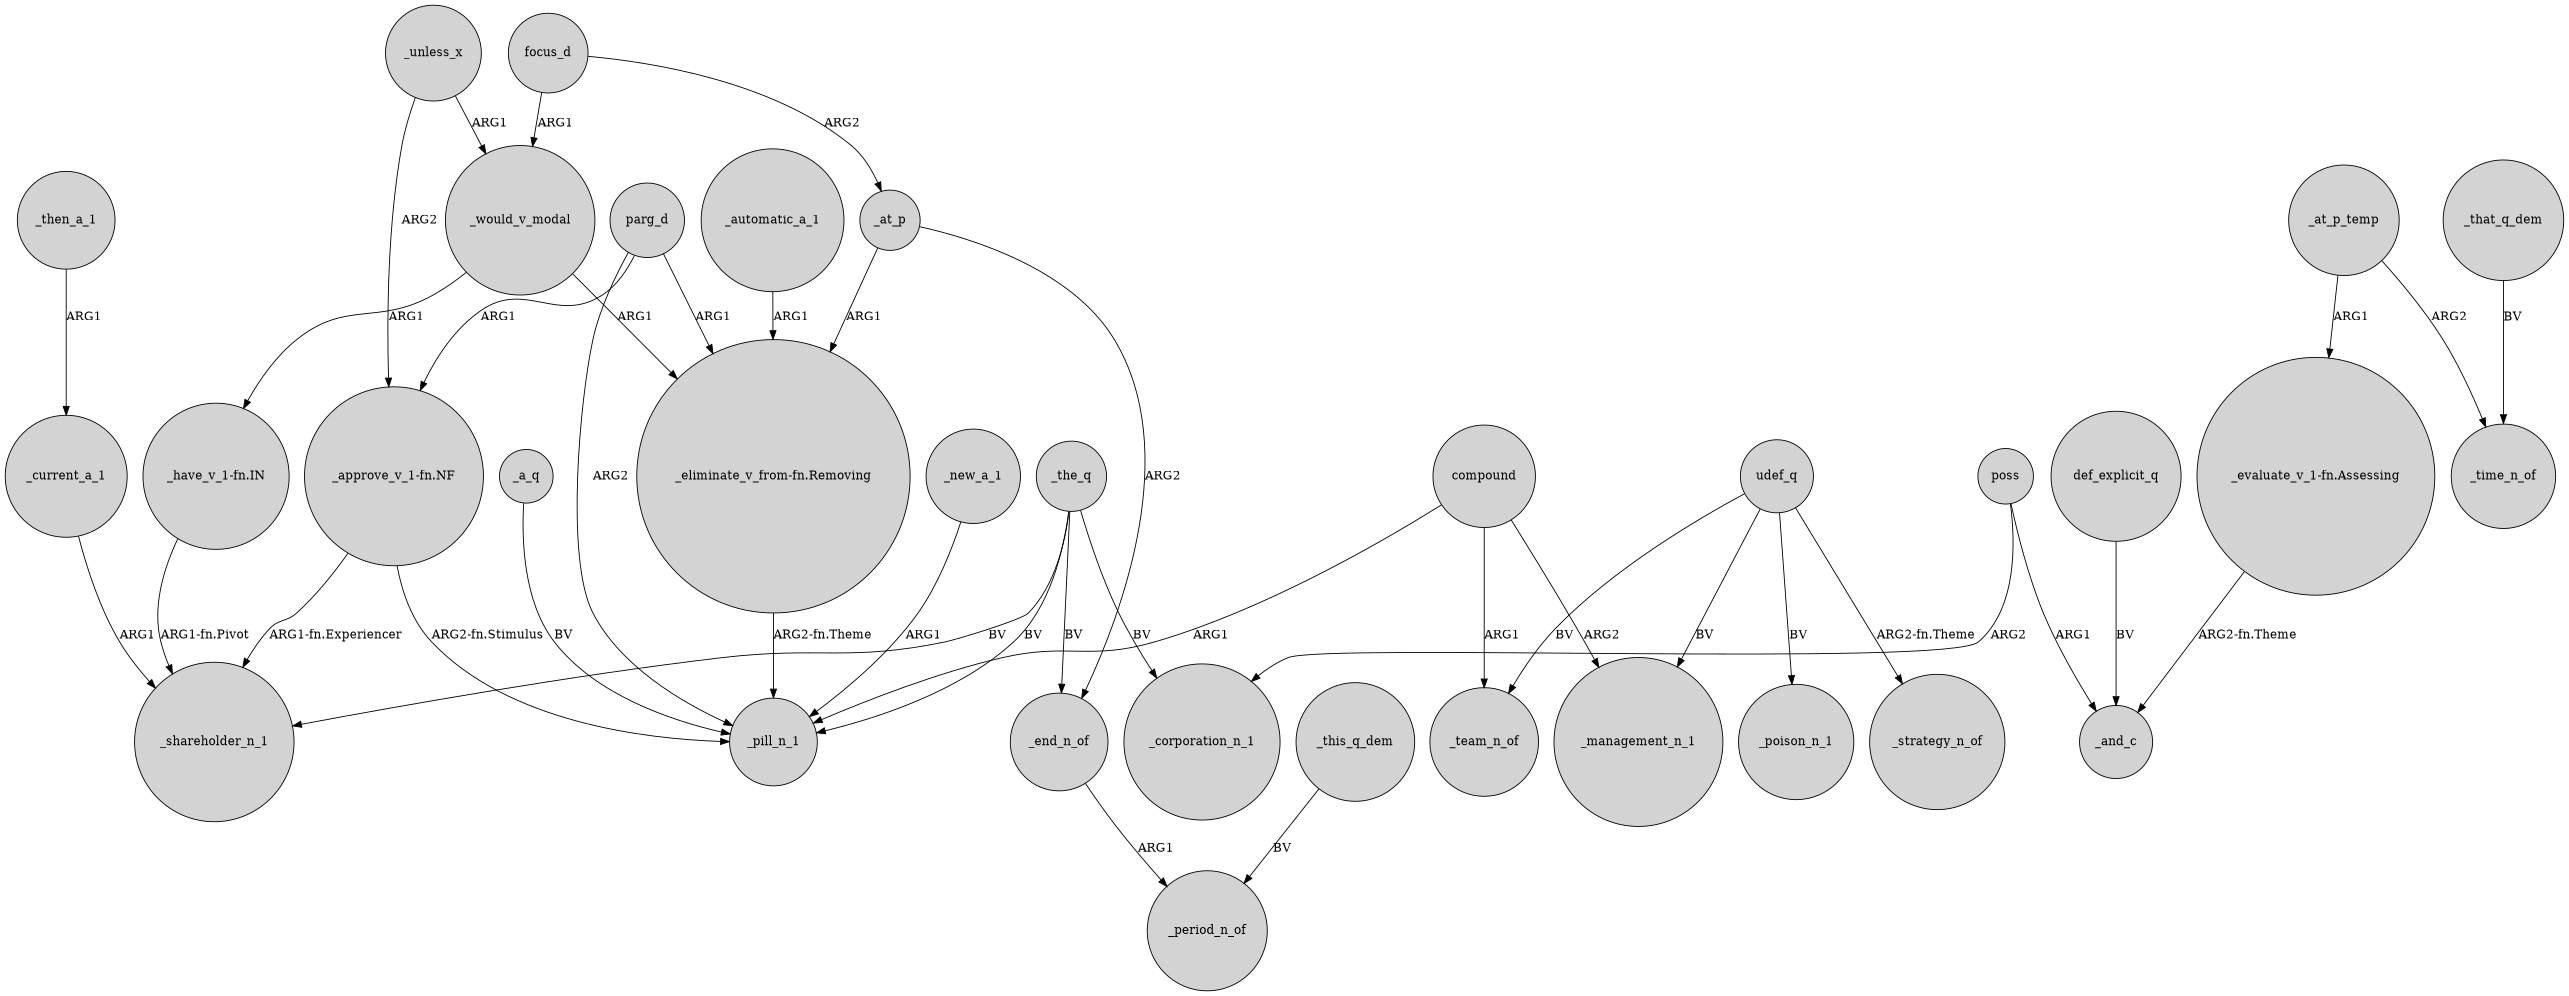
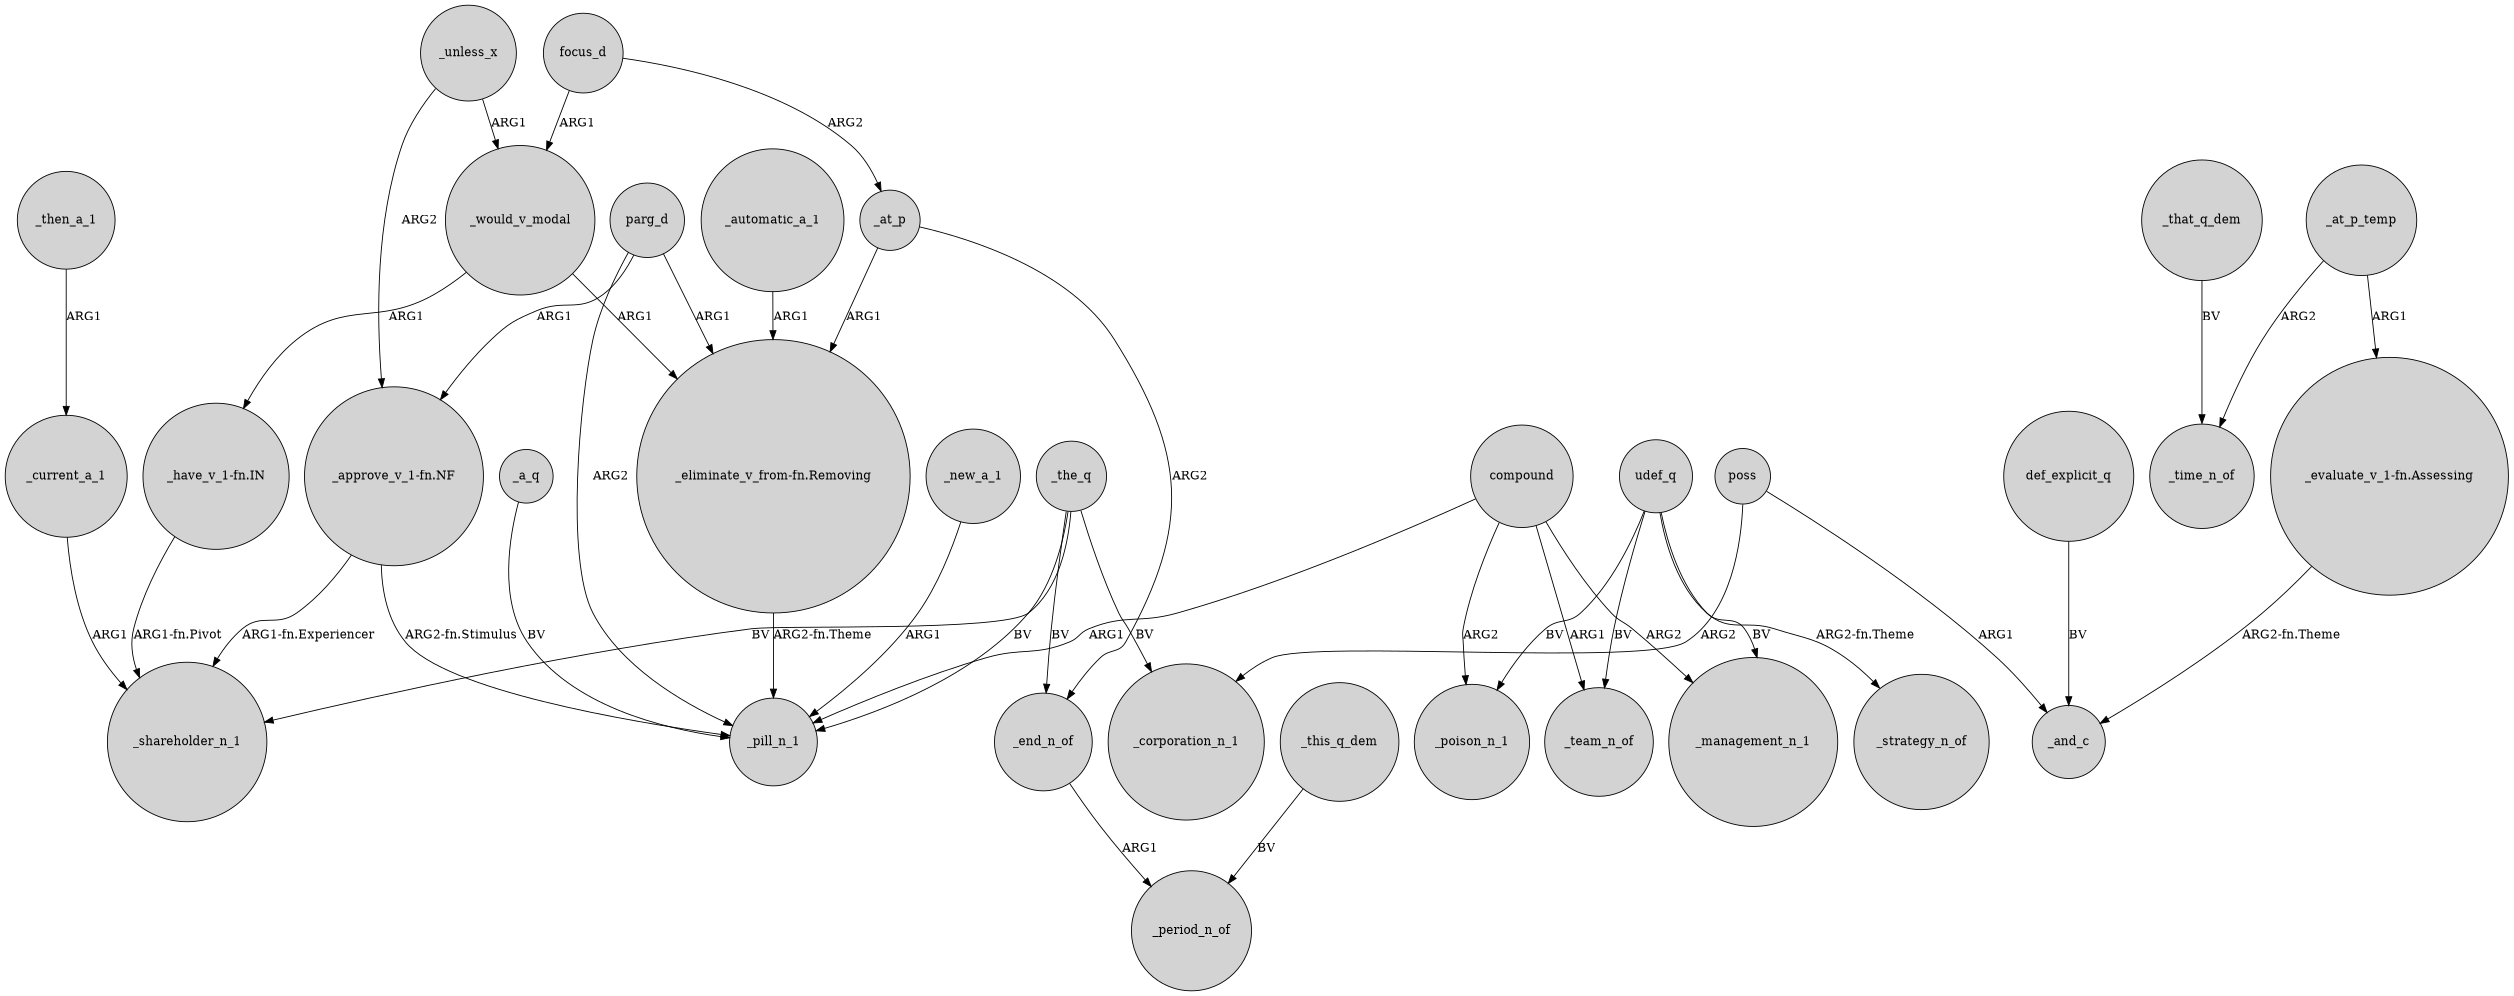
none -> (1471, 597)
